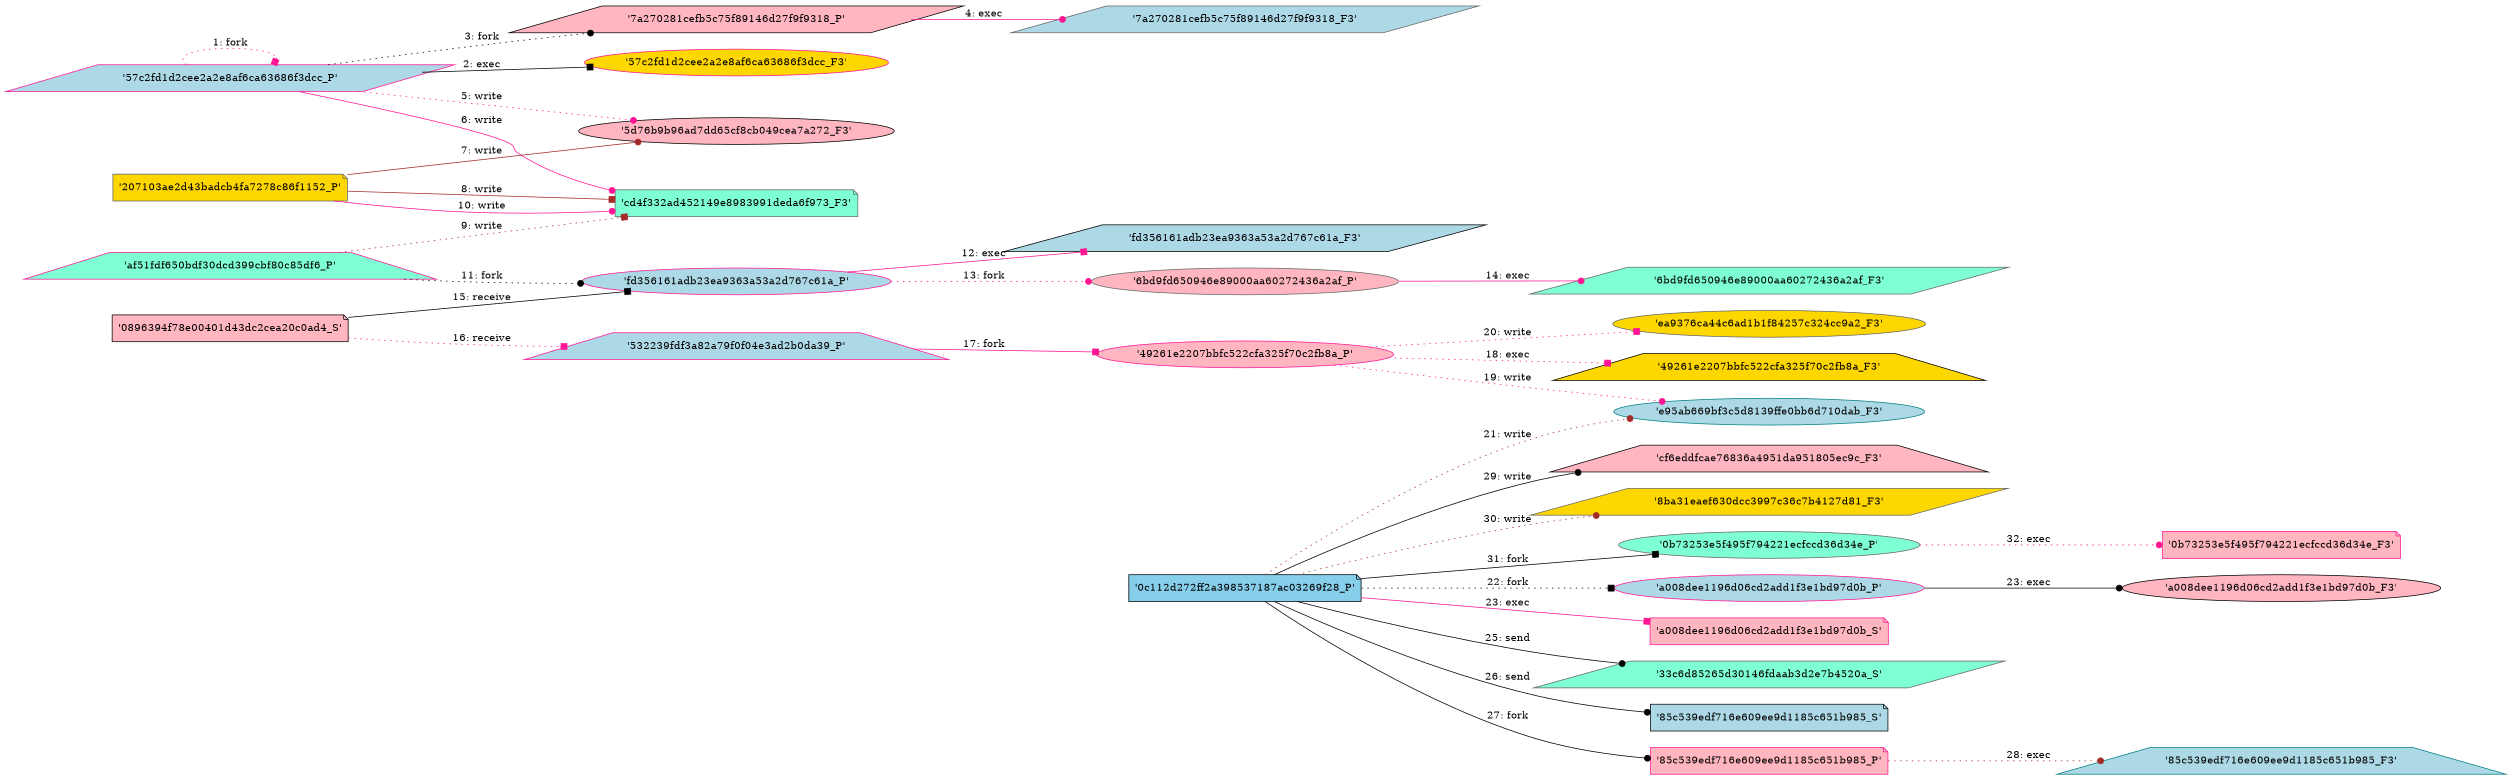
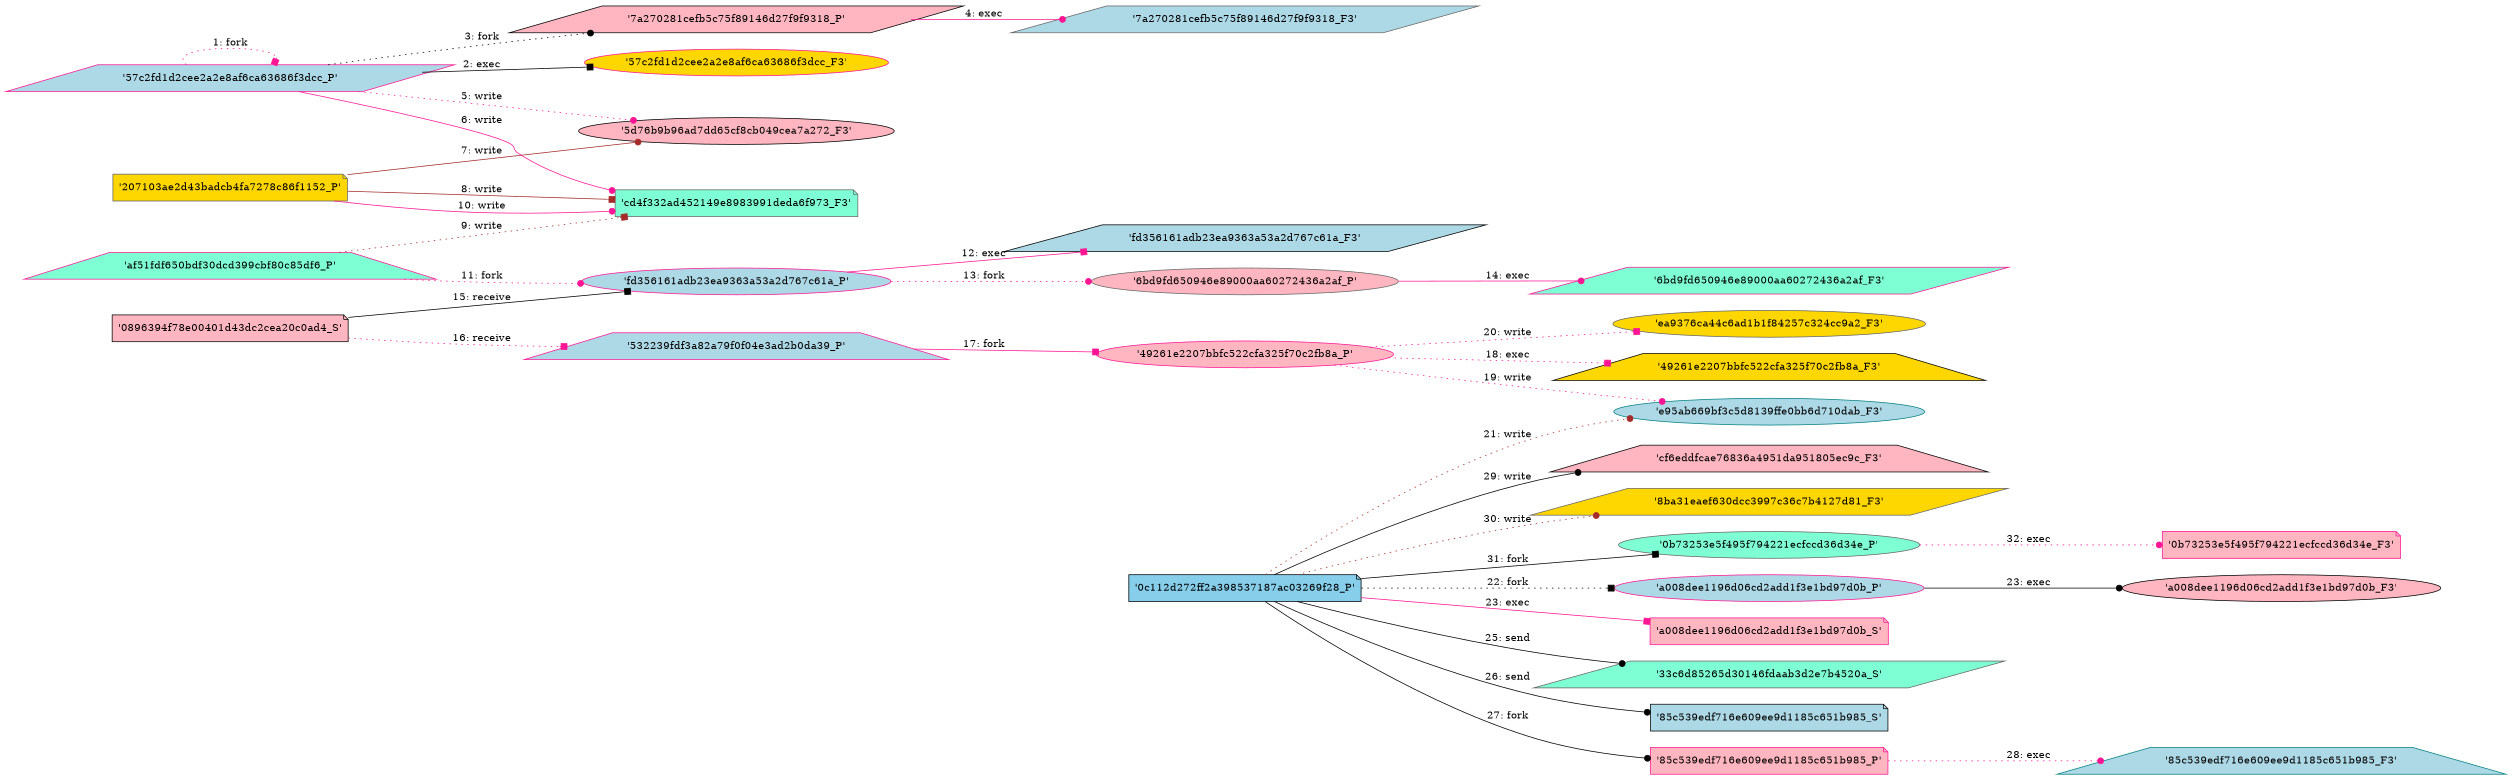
(1769, 281) -> (1769, 281)
(491, 282) -> (491, 282)
(1993, 761) -> (1993, 761)
